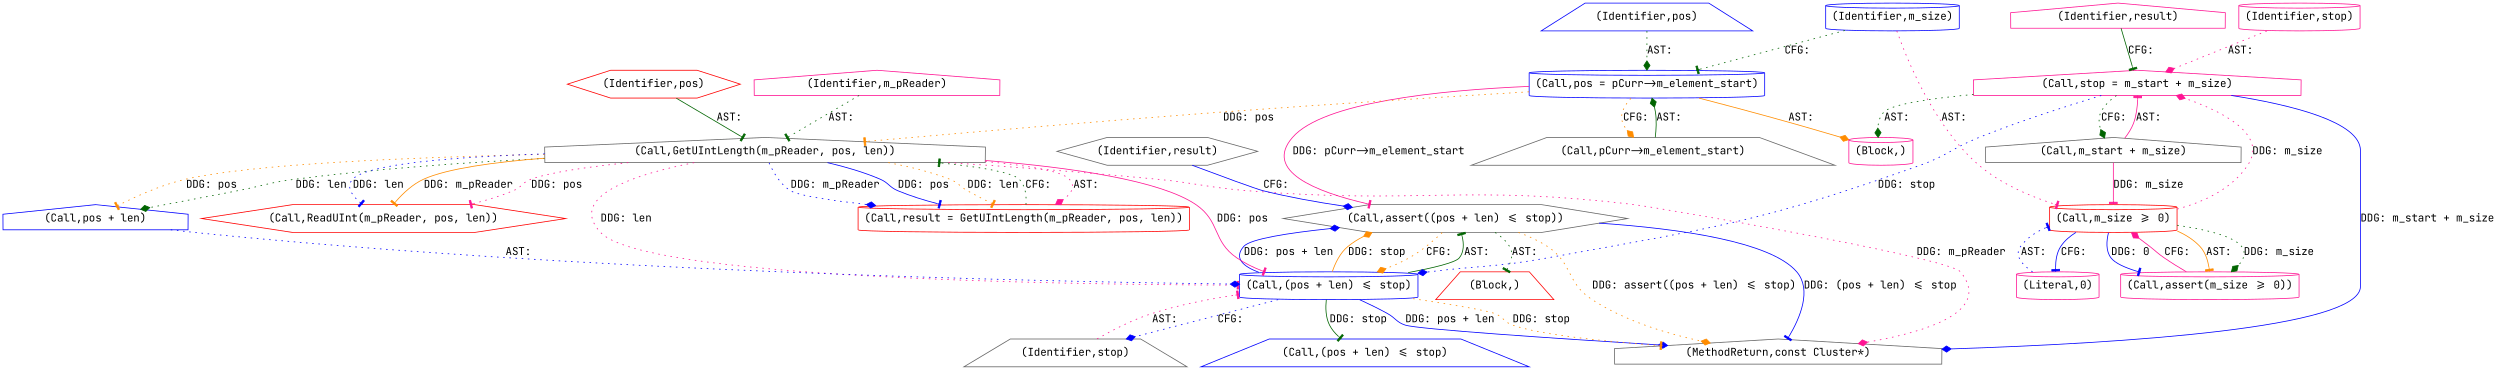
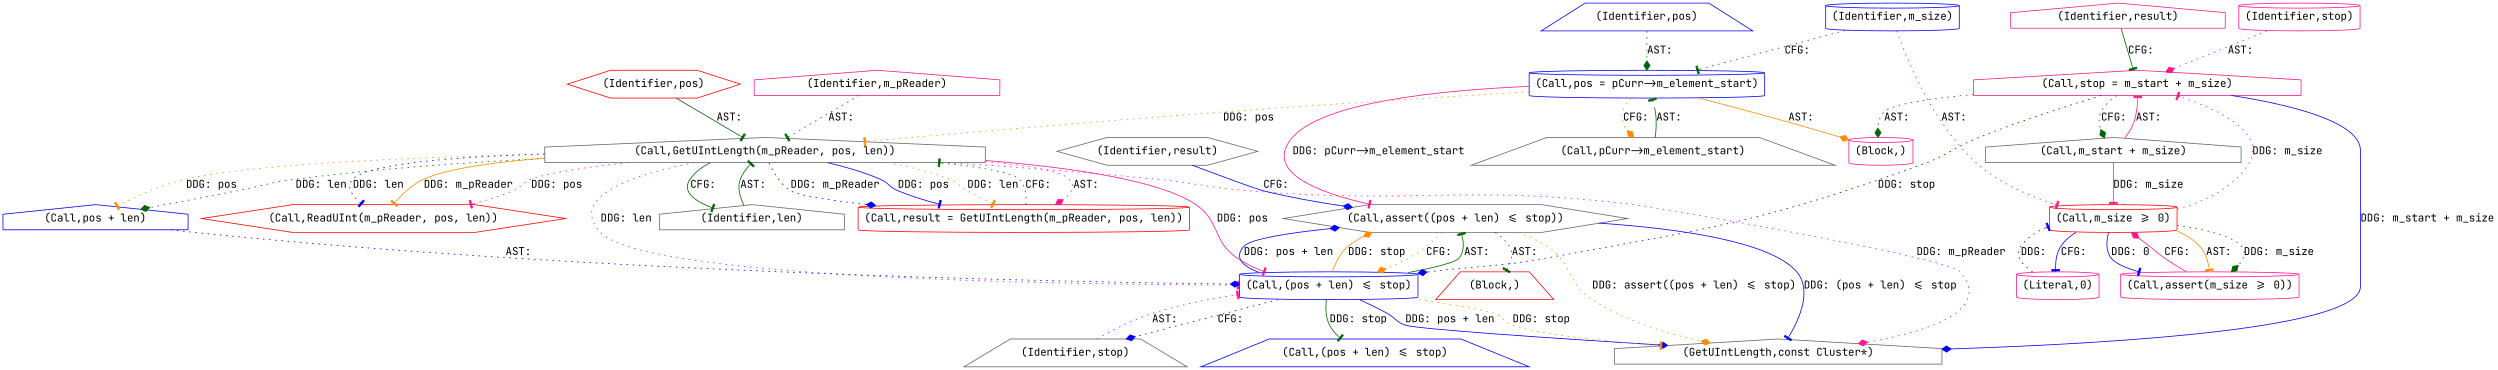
(1656, 122) -> (1656, 122)
(2252, 153) -> (2252, 153)
none -> (752, 219)
(2037, 252) -> (2037, 252)
(1778, 353) -> (1778, 353)
